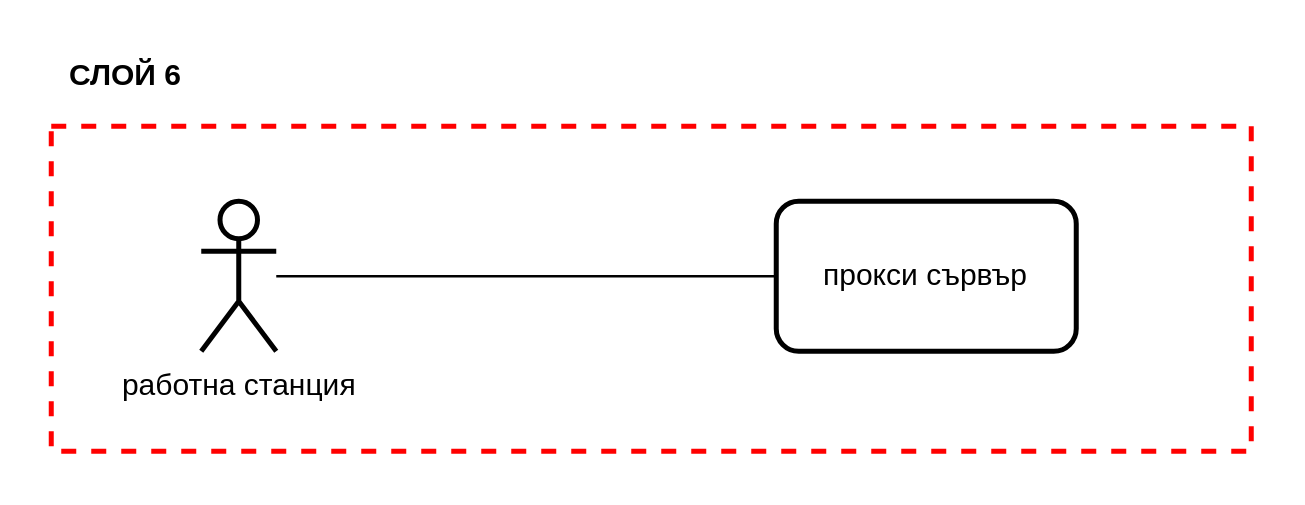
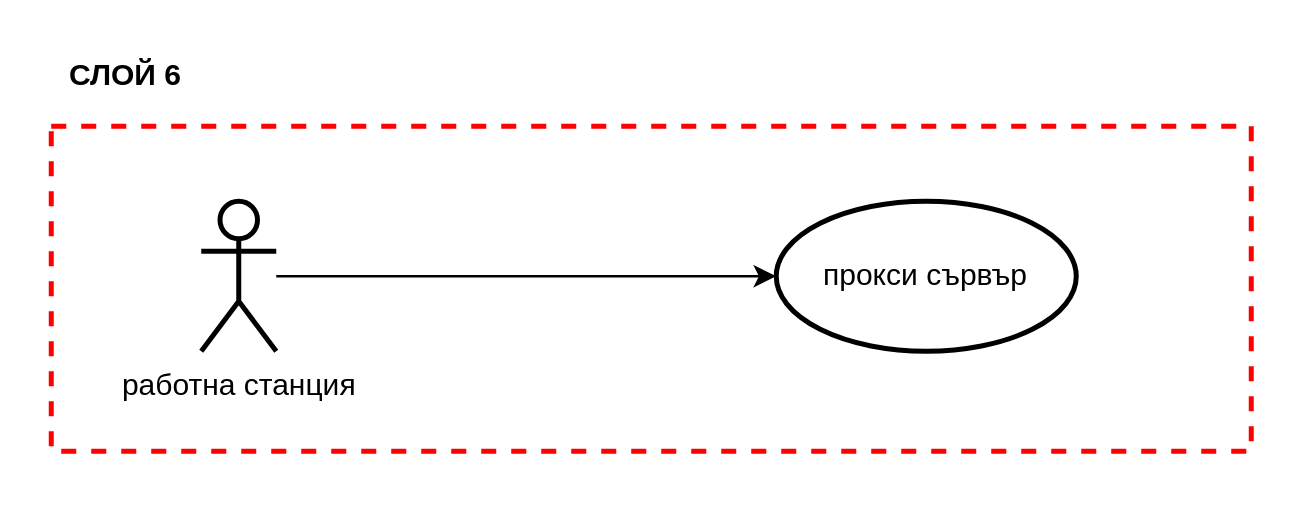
(765, 276) -> (758, 276)
(926, 276) -> (926, 276)
